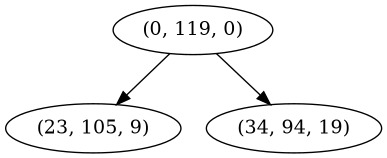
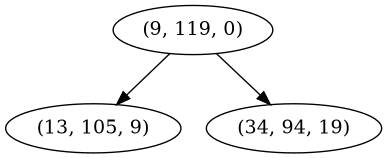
(193, 30) -> (193, 30)
(93, 128) -> (93, 128)
